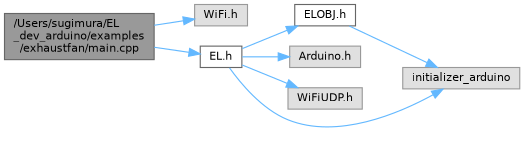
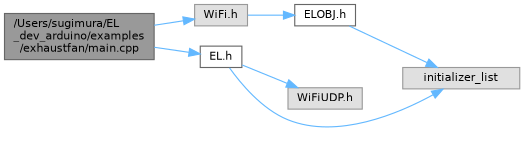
(265, 39) -> (266, 15)
(325, 57) -> none
(461, 78) -> (461, 78)
